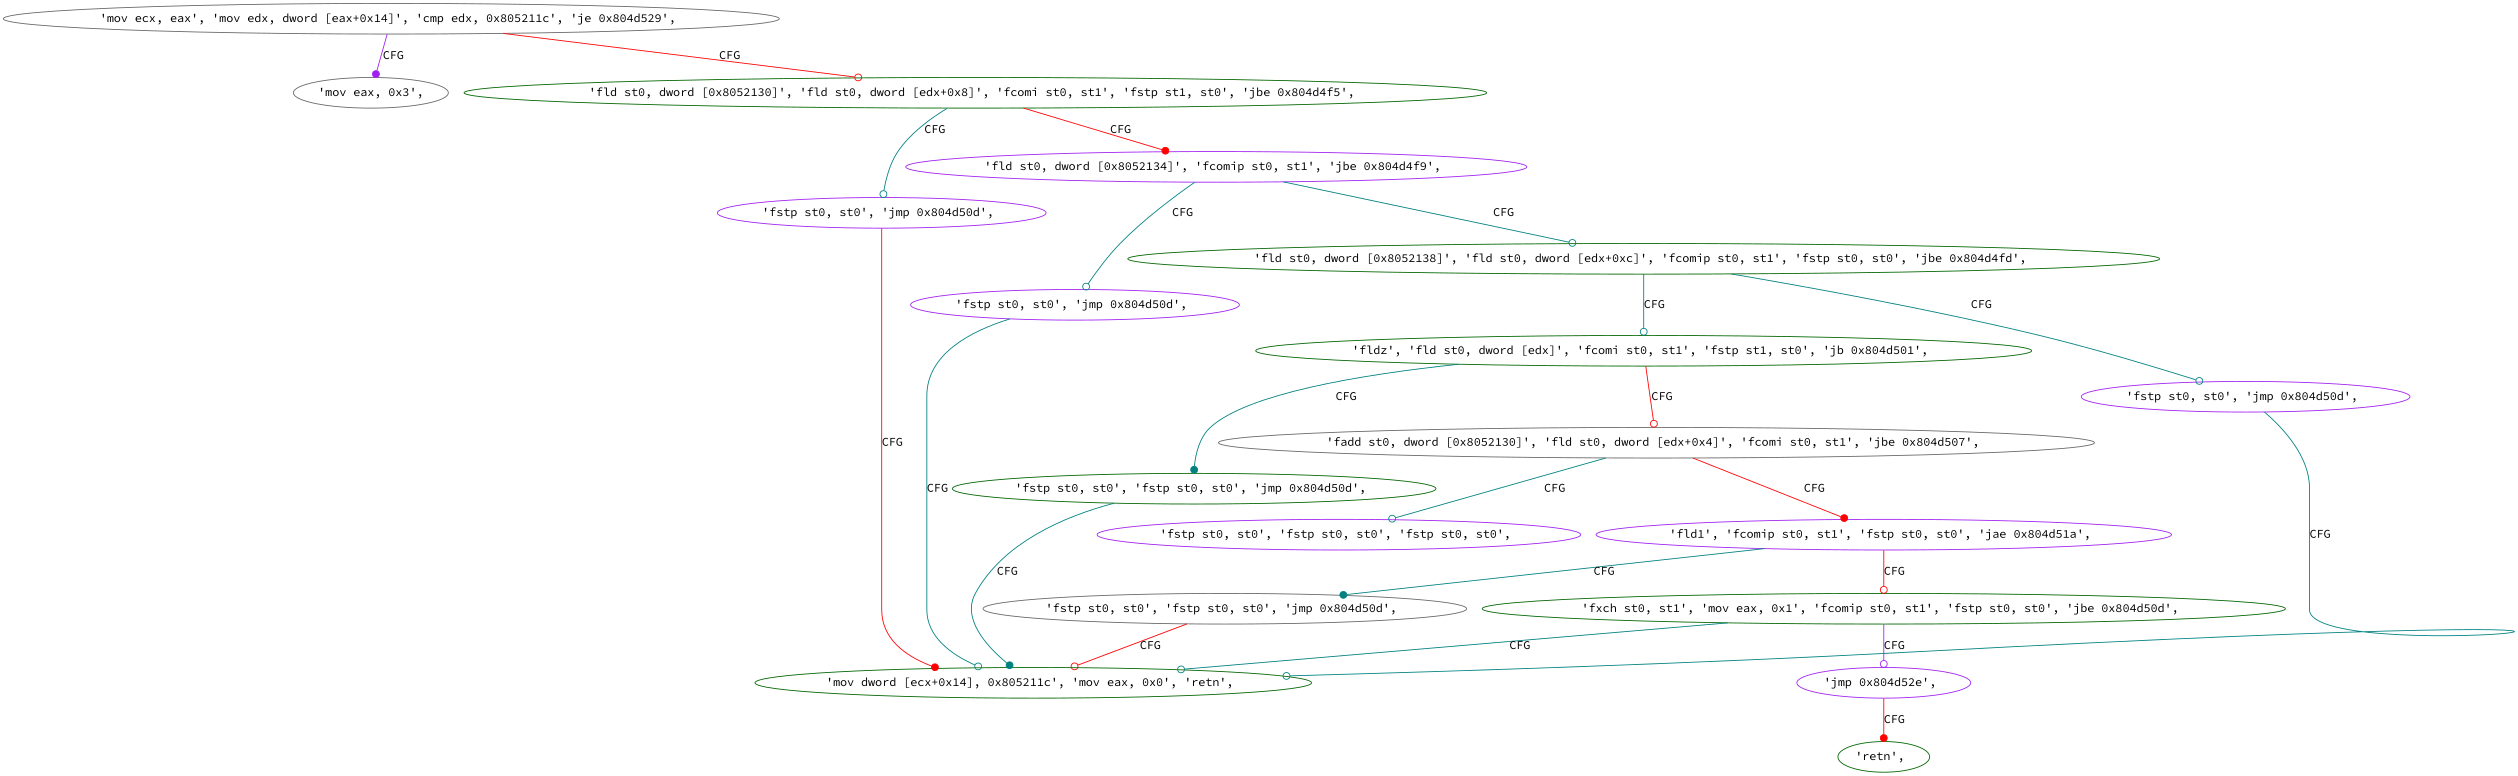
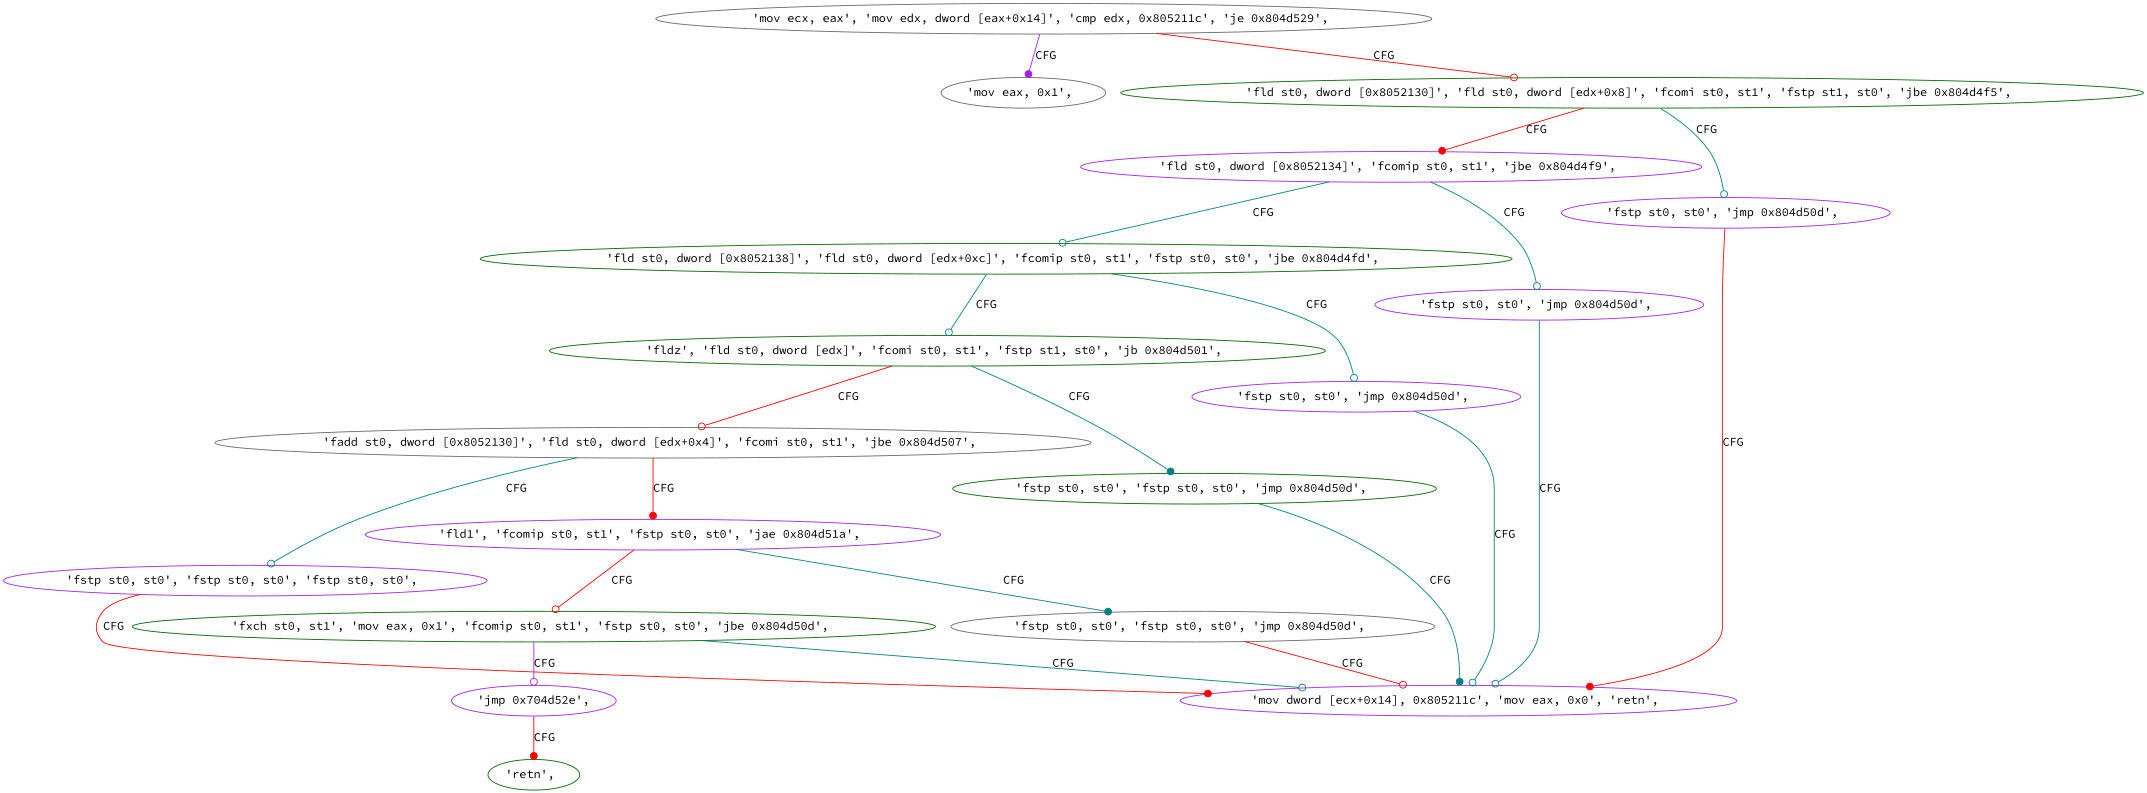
(371, 93) -> (1023, 93)
none -> (616, 675)
(1033, 683) -> (1458, 701)
(1884, 683) -> (534, 701)
